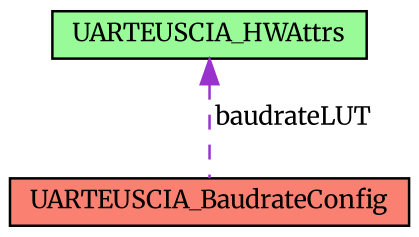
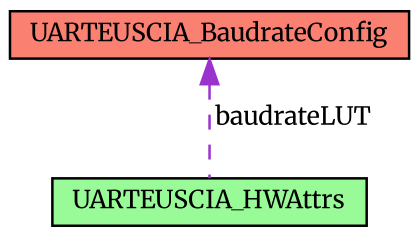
(210, 131) -> (210, 131)
